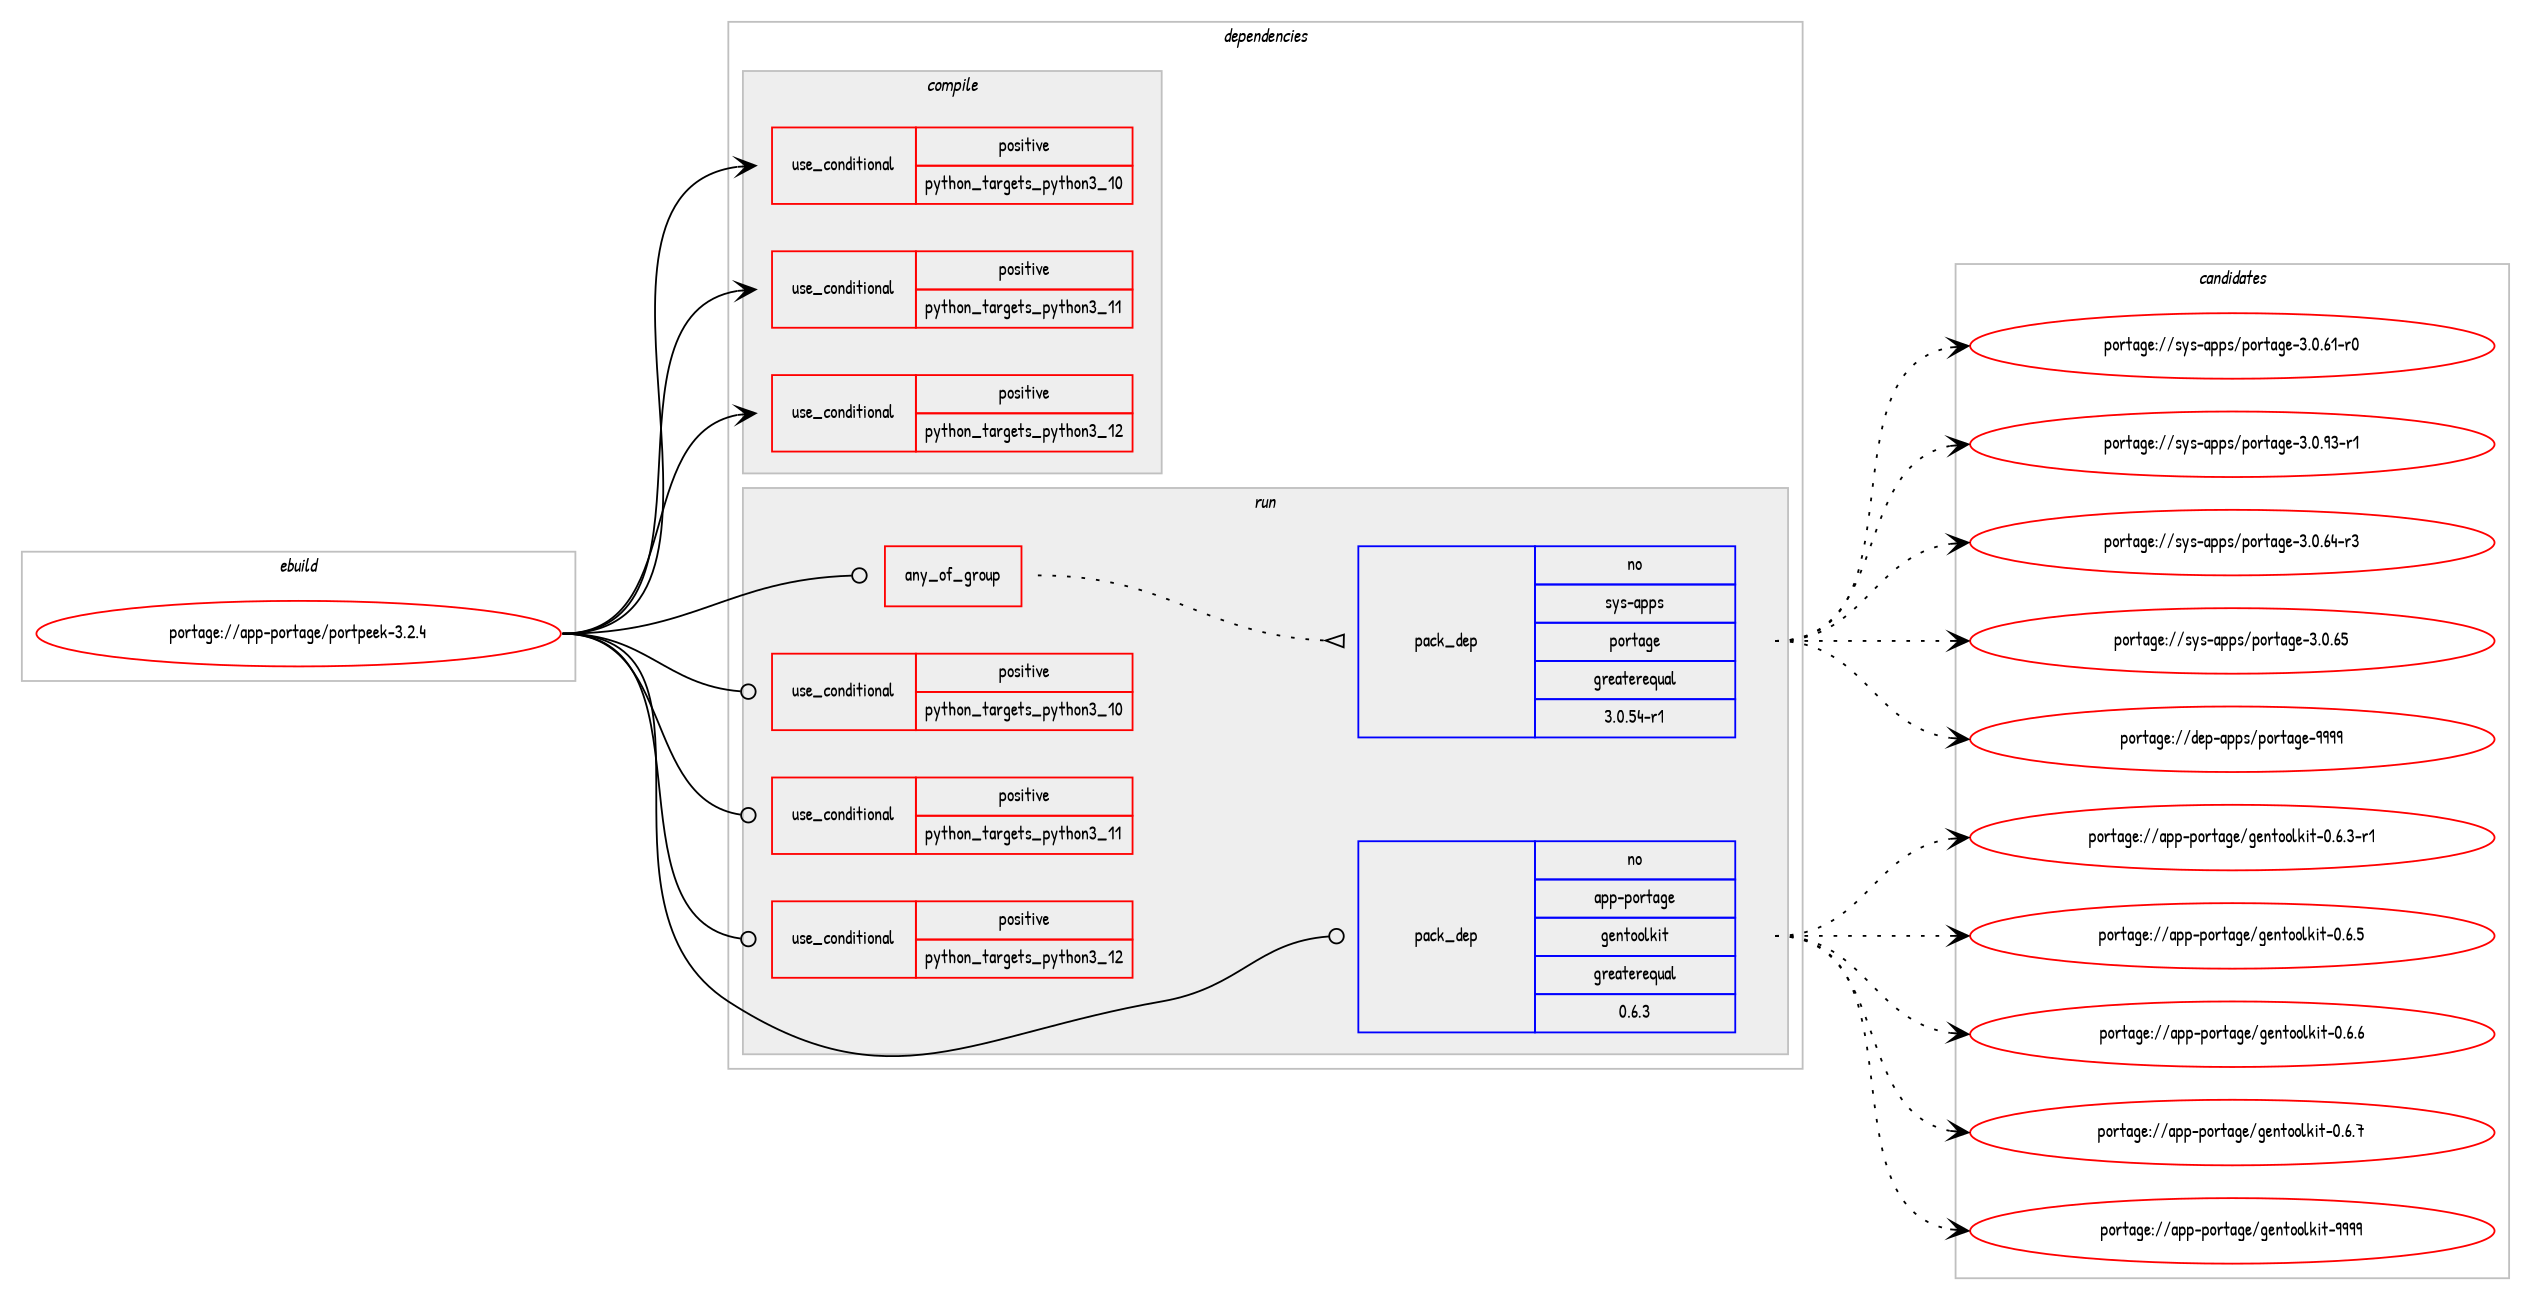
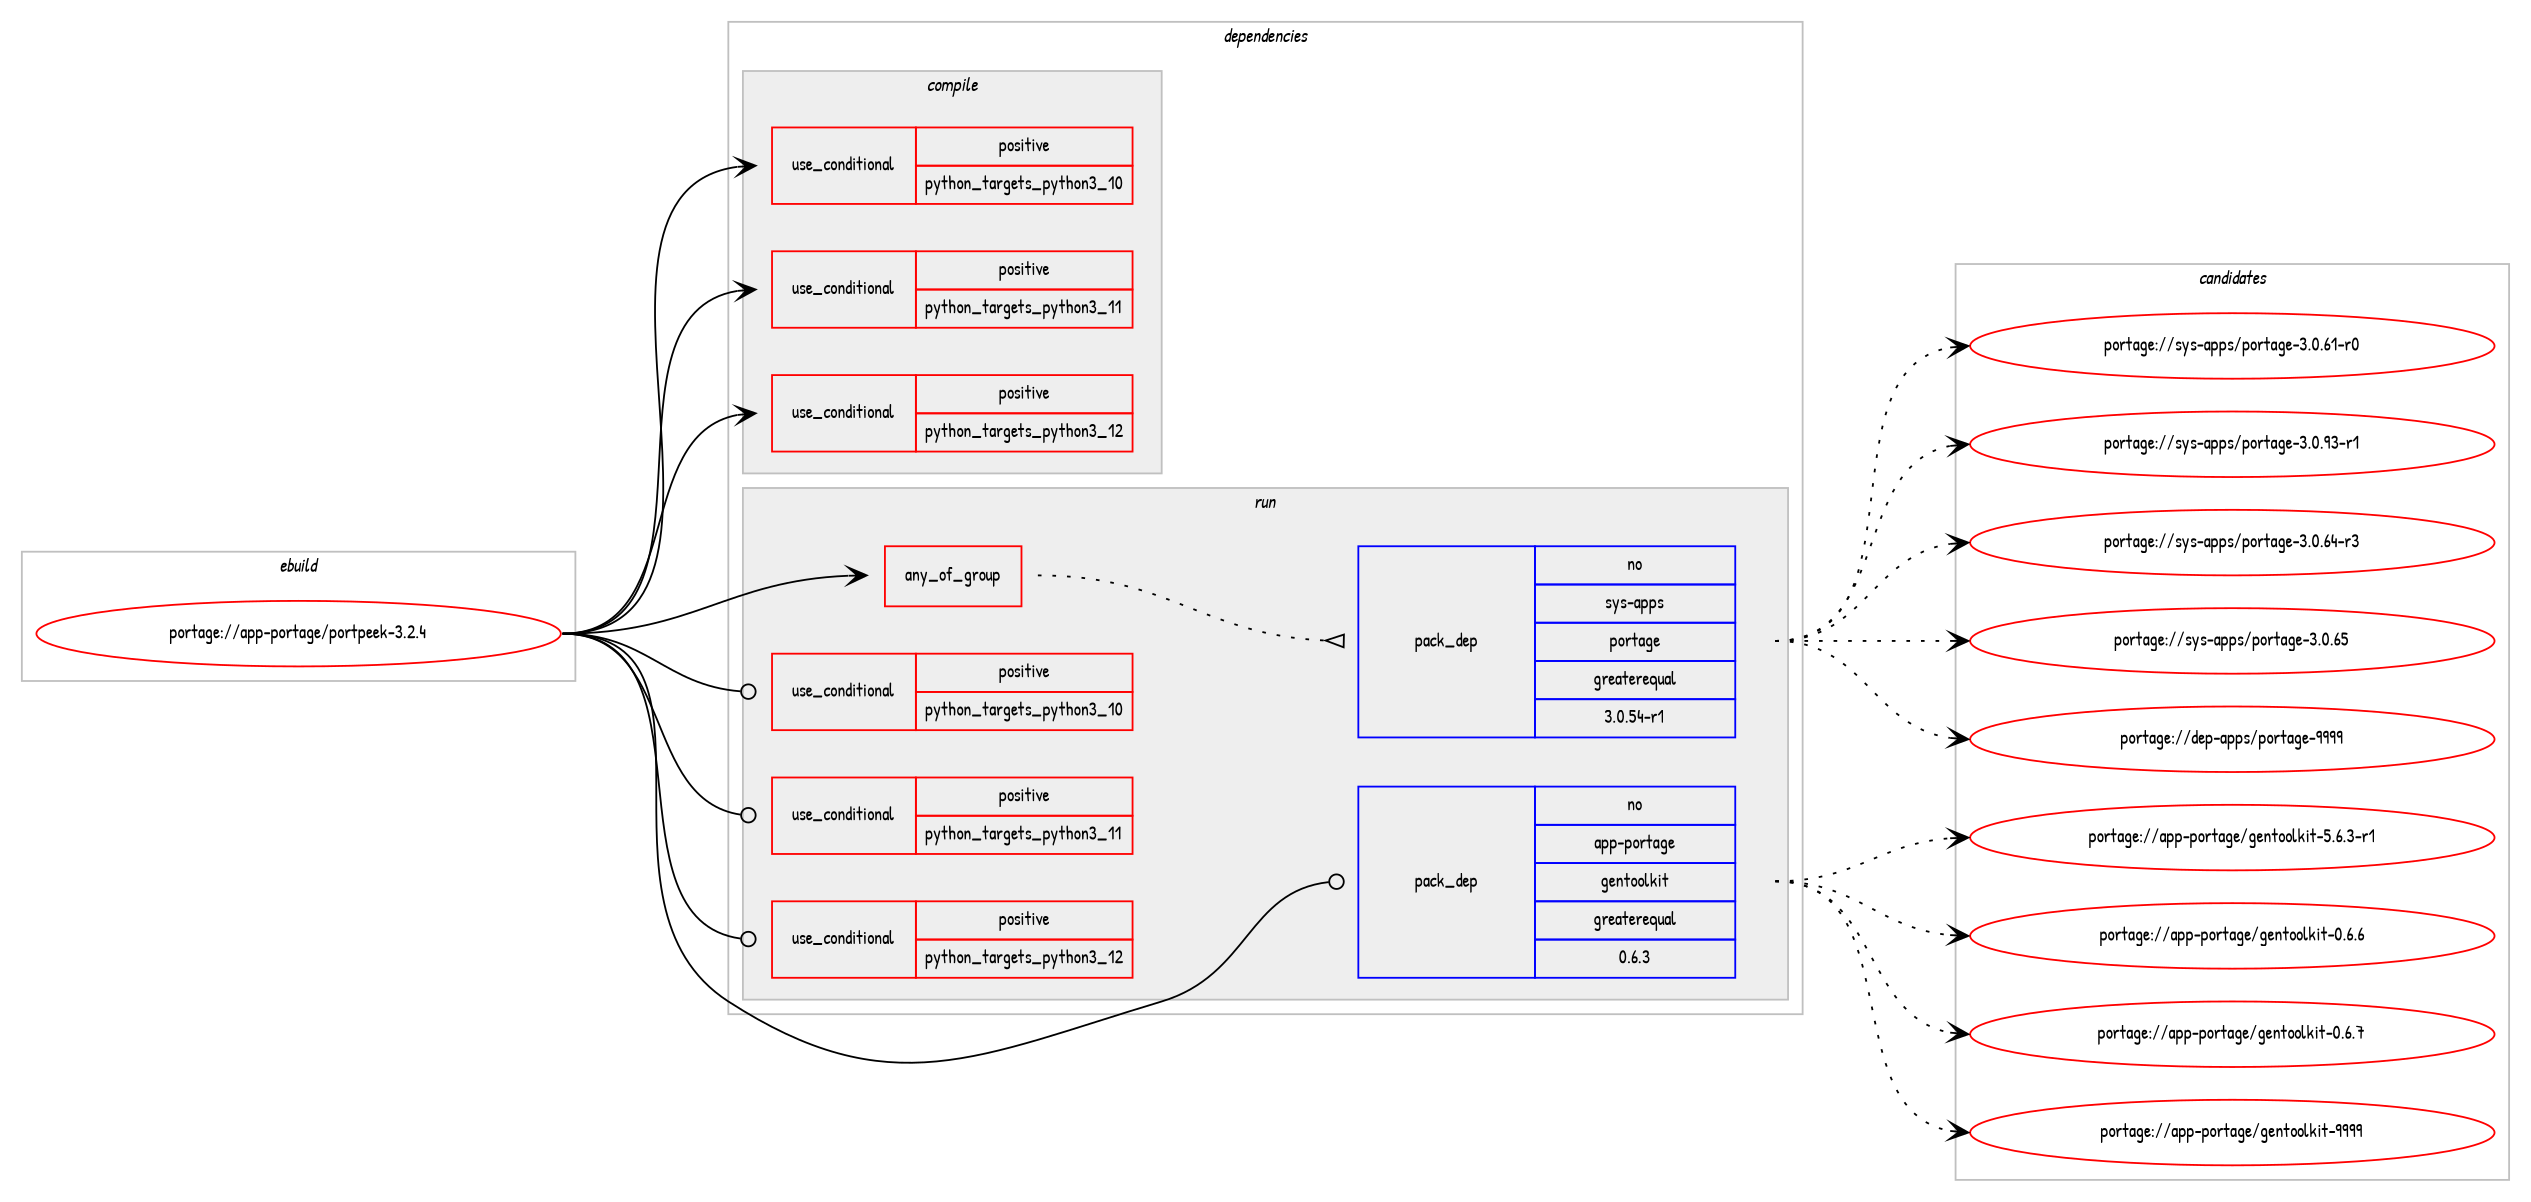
(708, 607) -> (706, 608)
(2232, 838) -> (2232, 838)
(2232, 936) -> none
